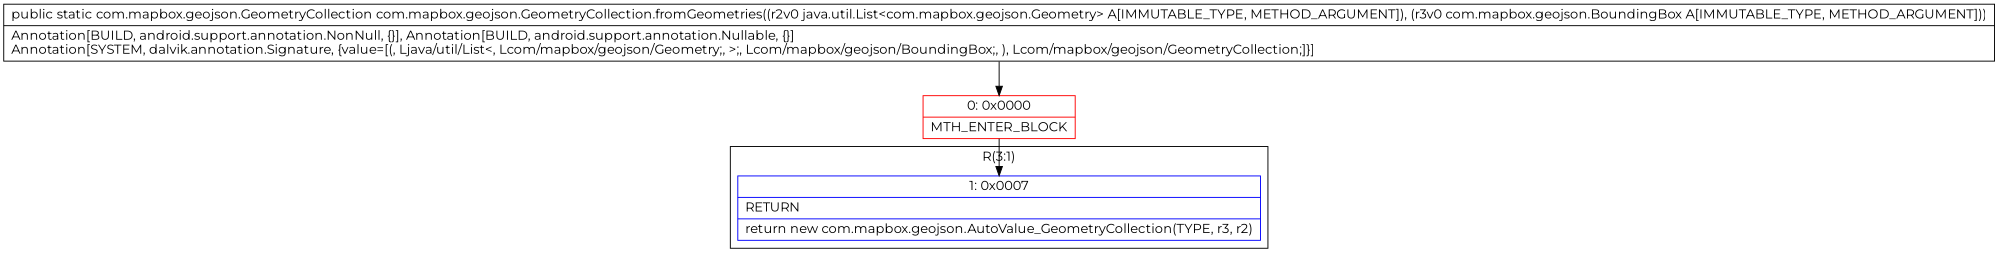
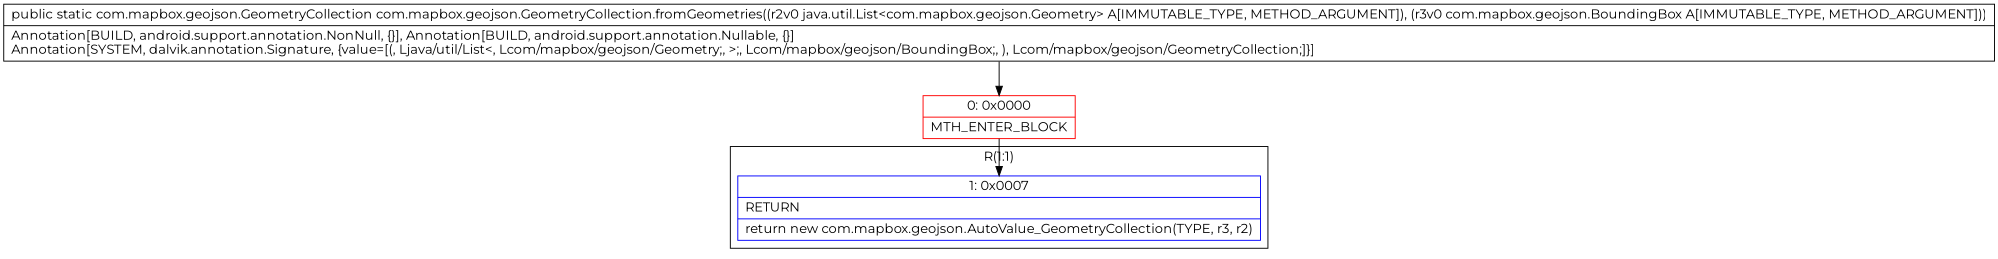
(999, 157) -> (999, 157)
